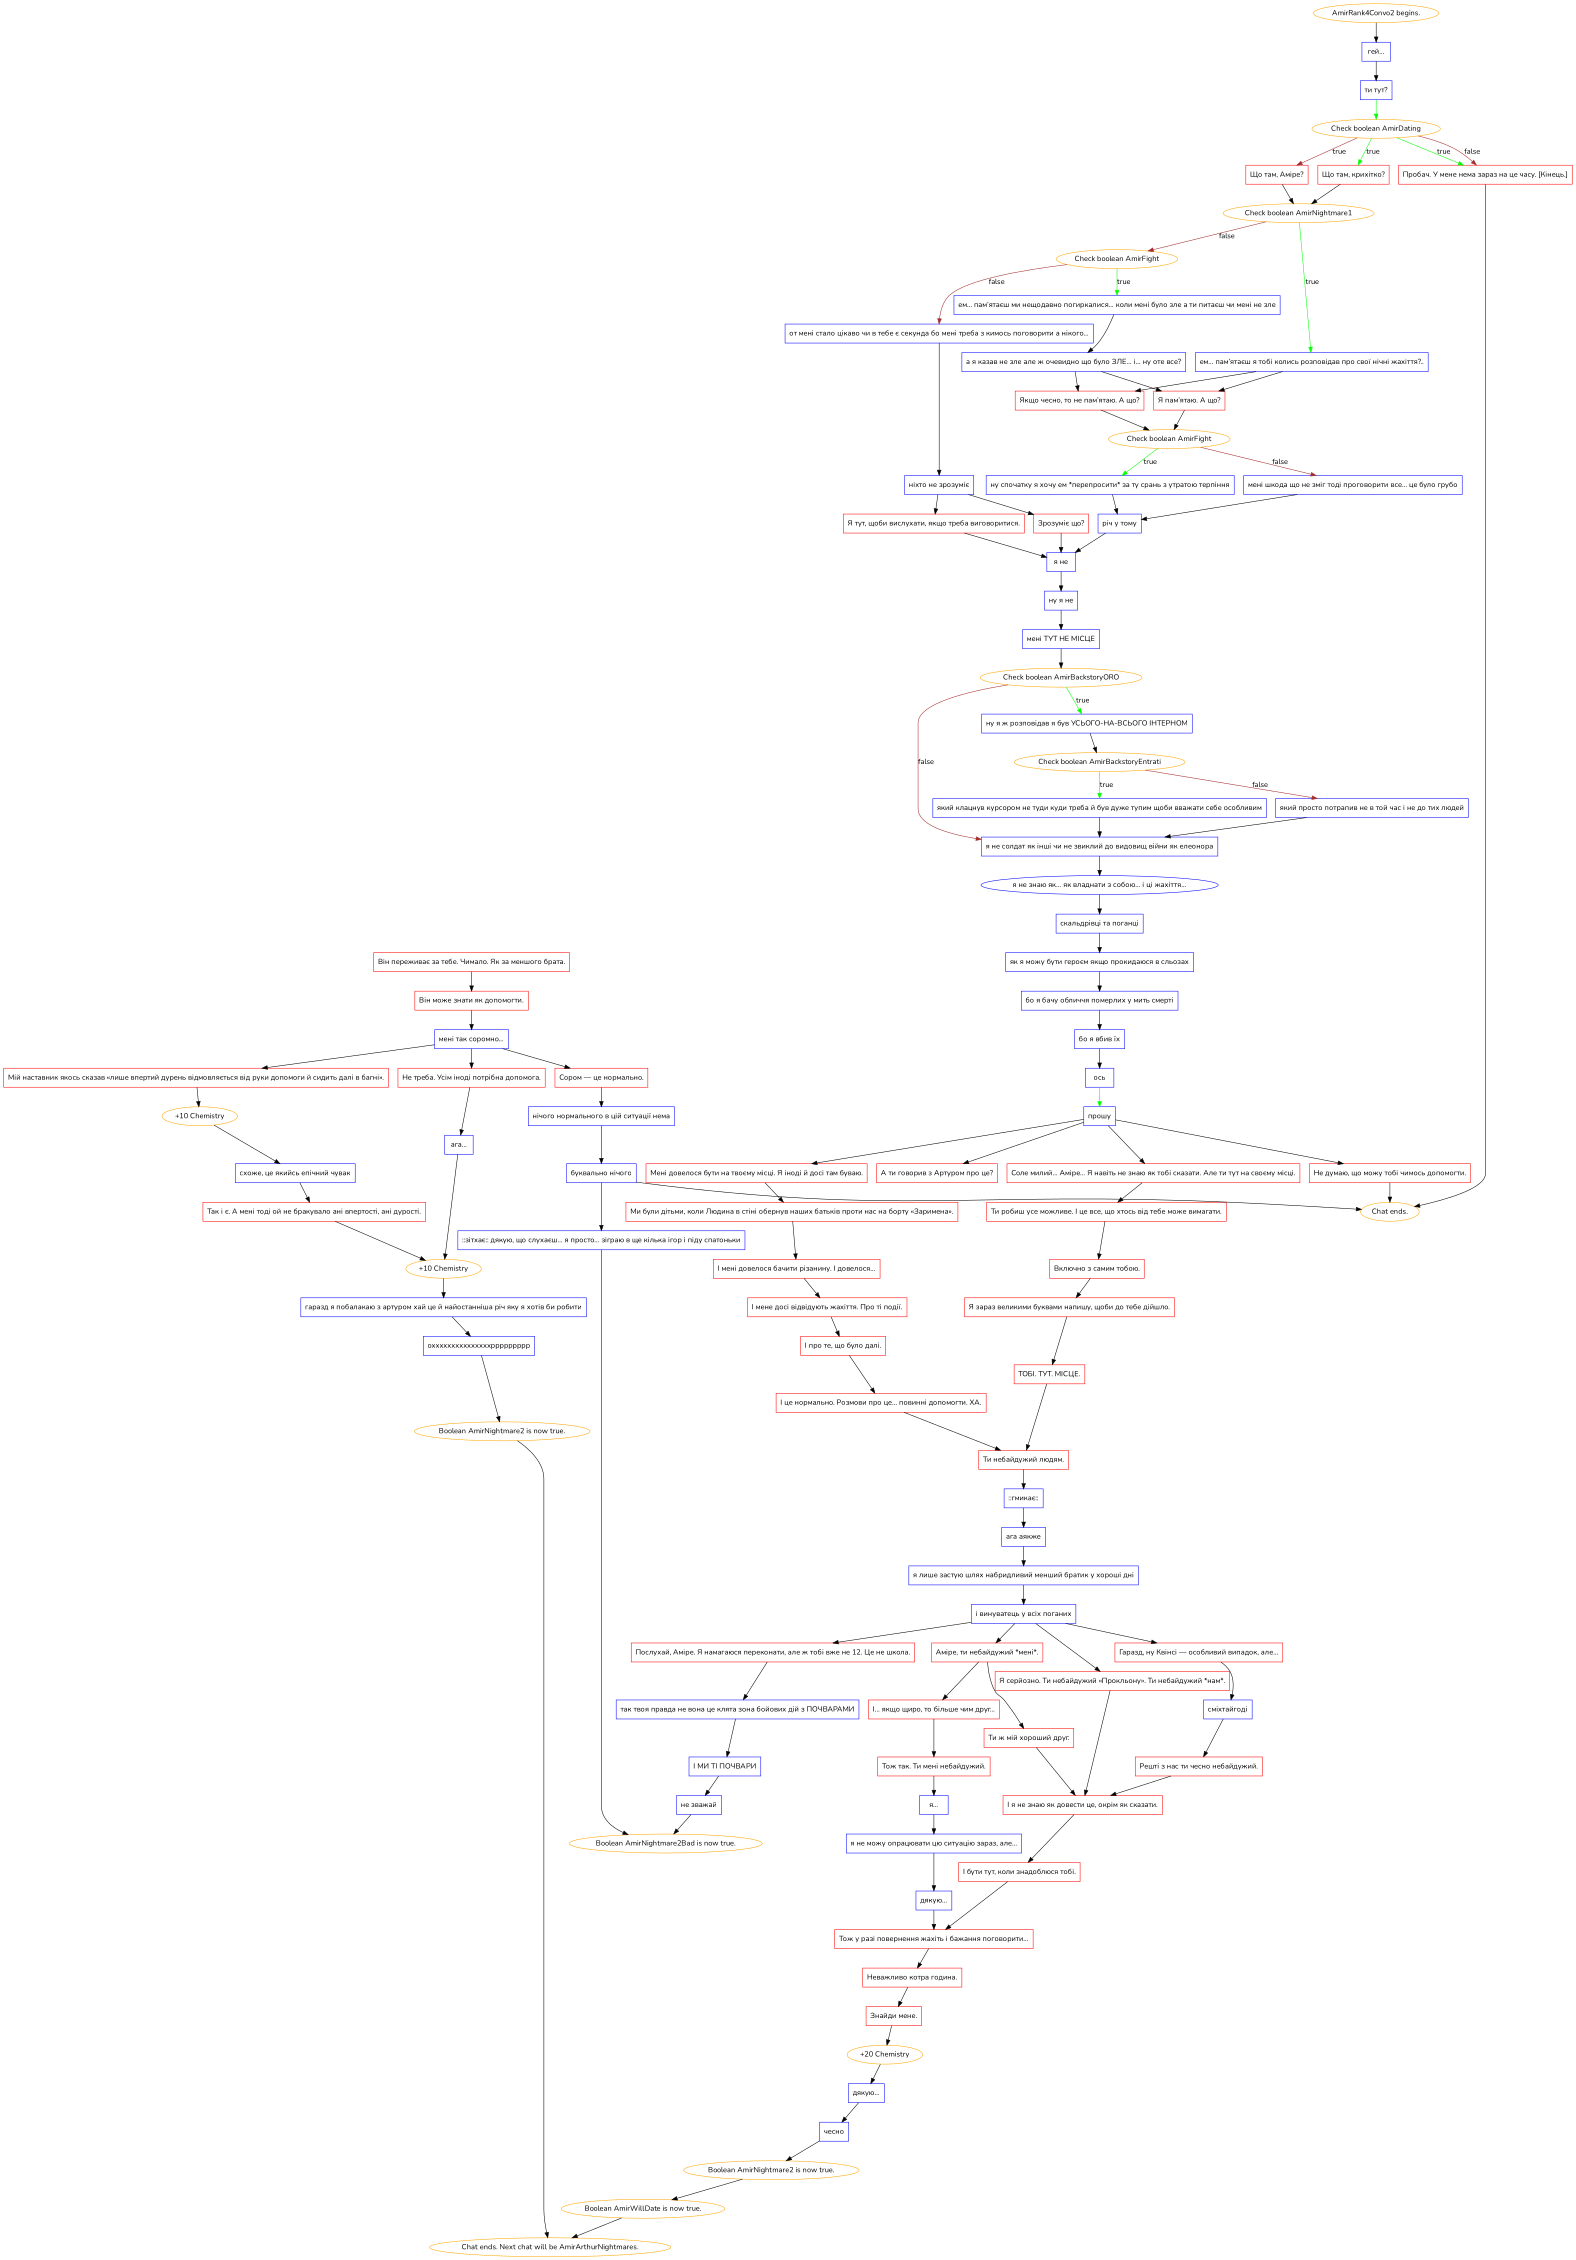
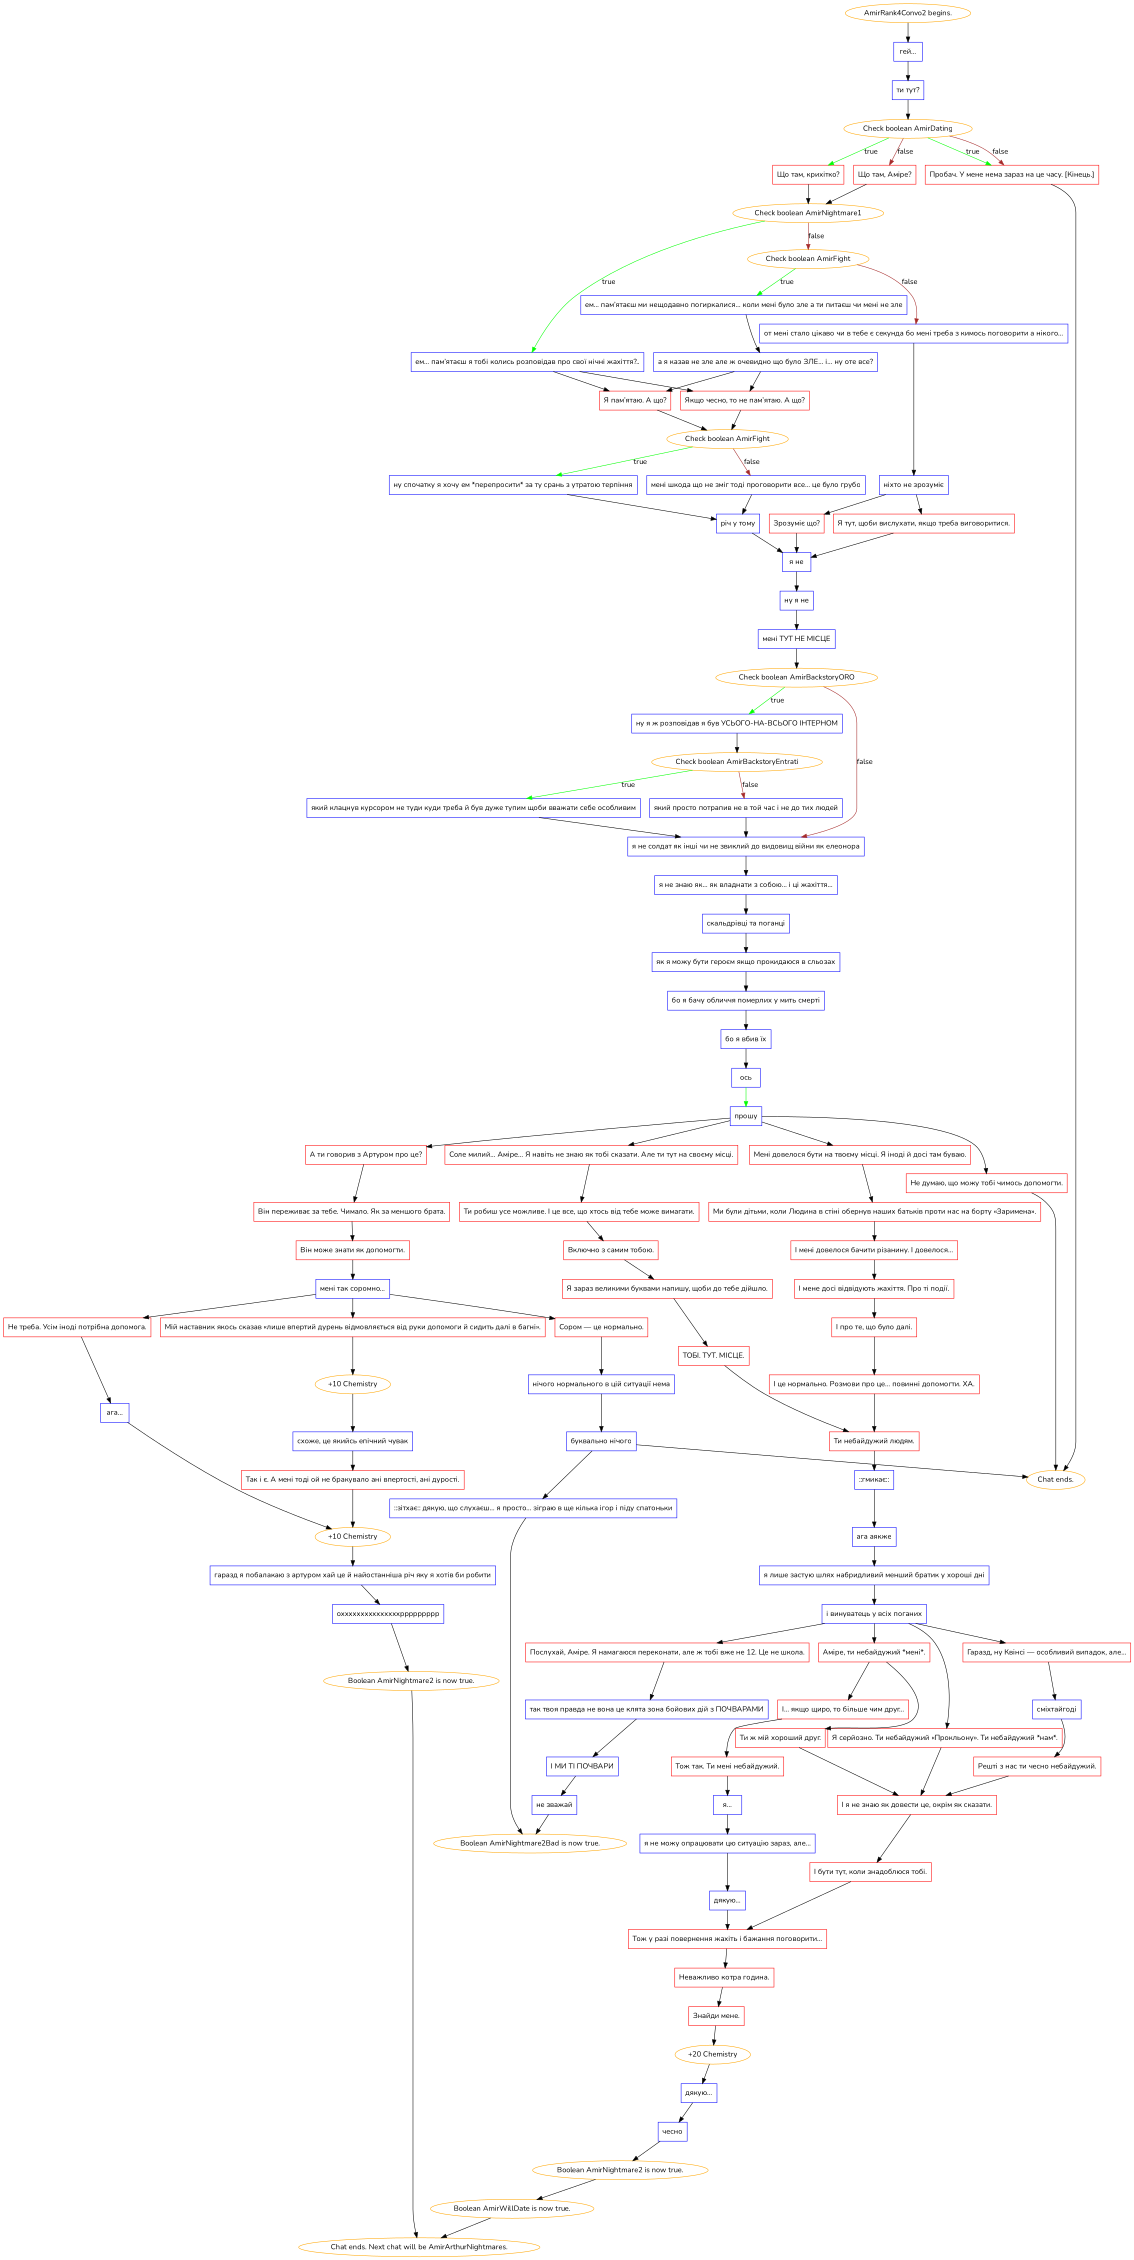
(1376, 107) -> (908, 107)
(1339, 152) -> (906, 152)
(1100, 885) -> (746, 885)
none -> (360, 1181)
